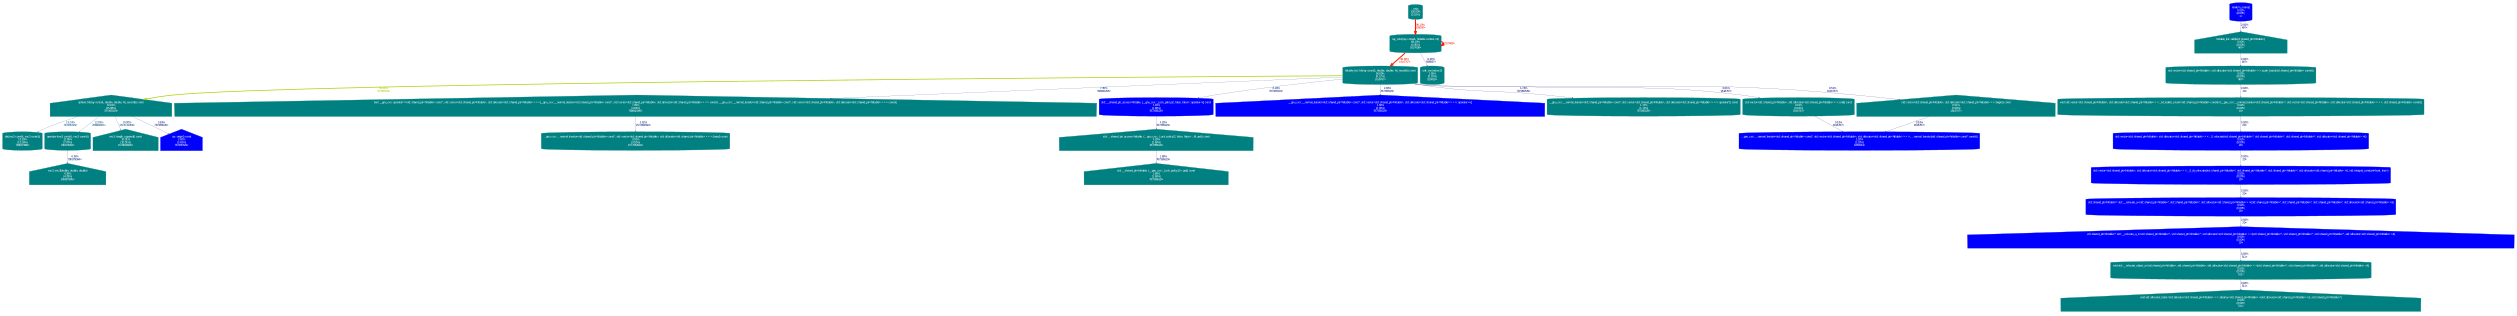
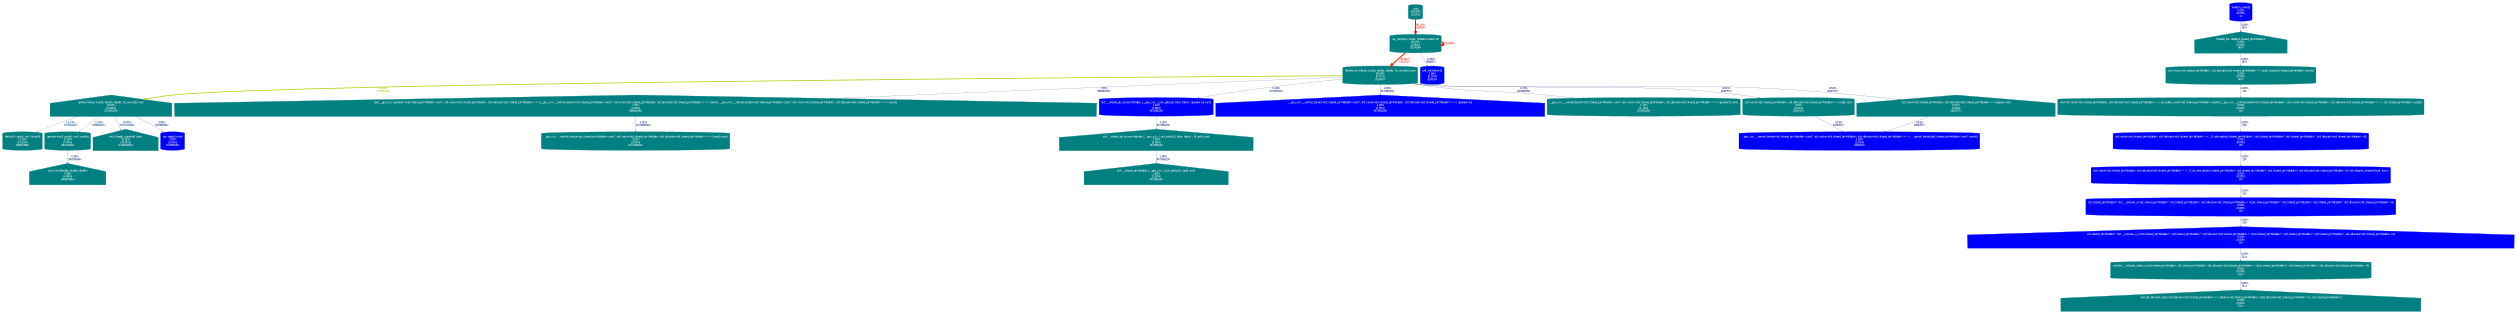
(1432, 75) -> (1432, 75)
(181, 141) -> (173, 141)
